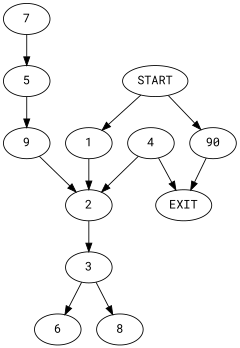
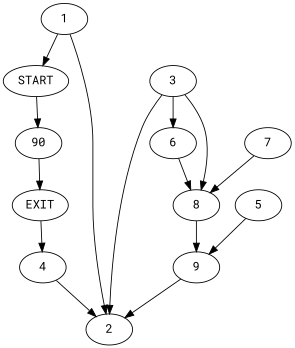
(27, 46) -> (235, 172)
(125, 110) -> (52, 46)
(165, 170) -> (41, 232)
none -> (183, 170)
(89, 232) -> (123, 196)
none -> (196, 232)
